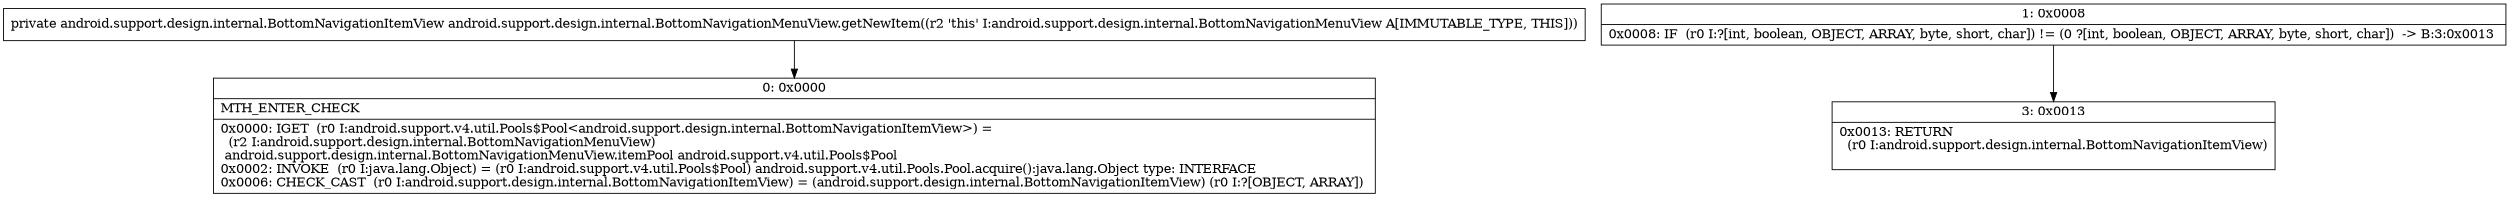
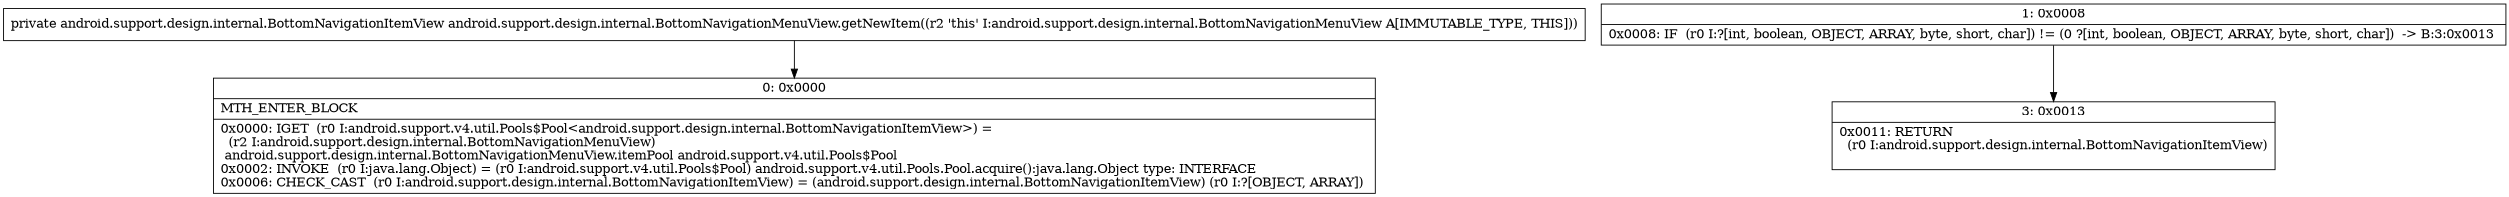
(290, 109) -> (289, 109)
(1900, 132) -> (1900, 132)
